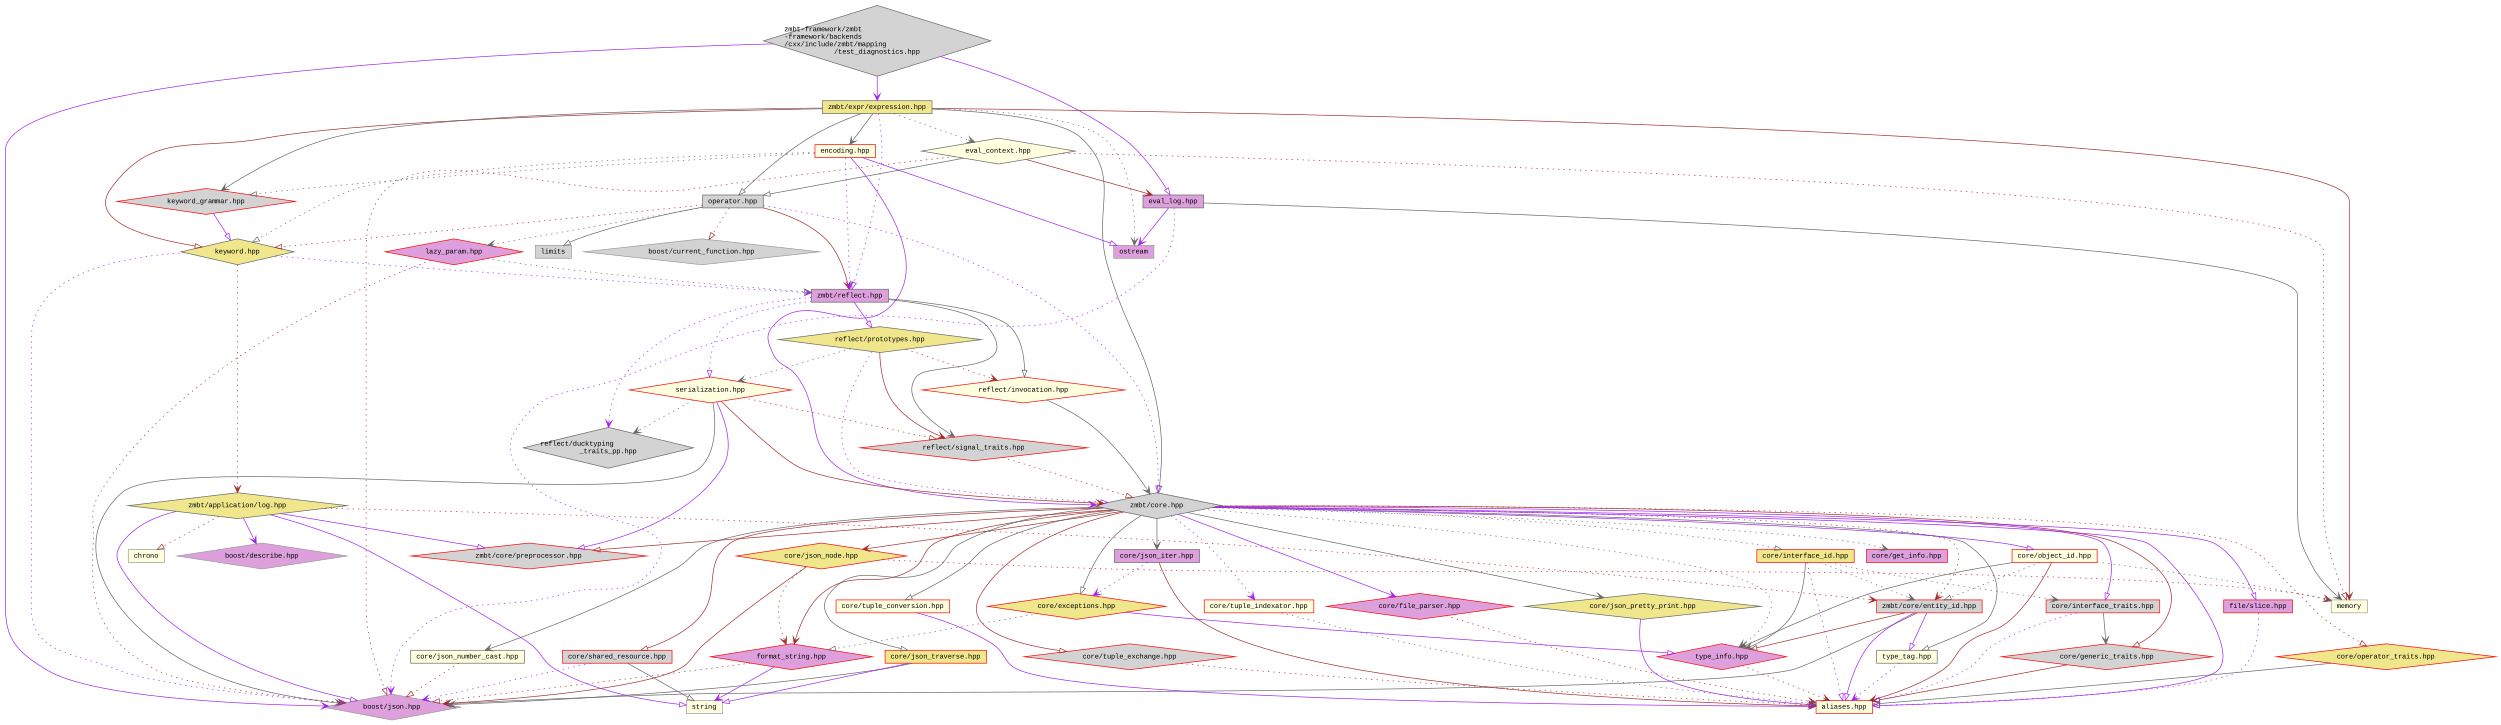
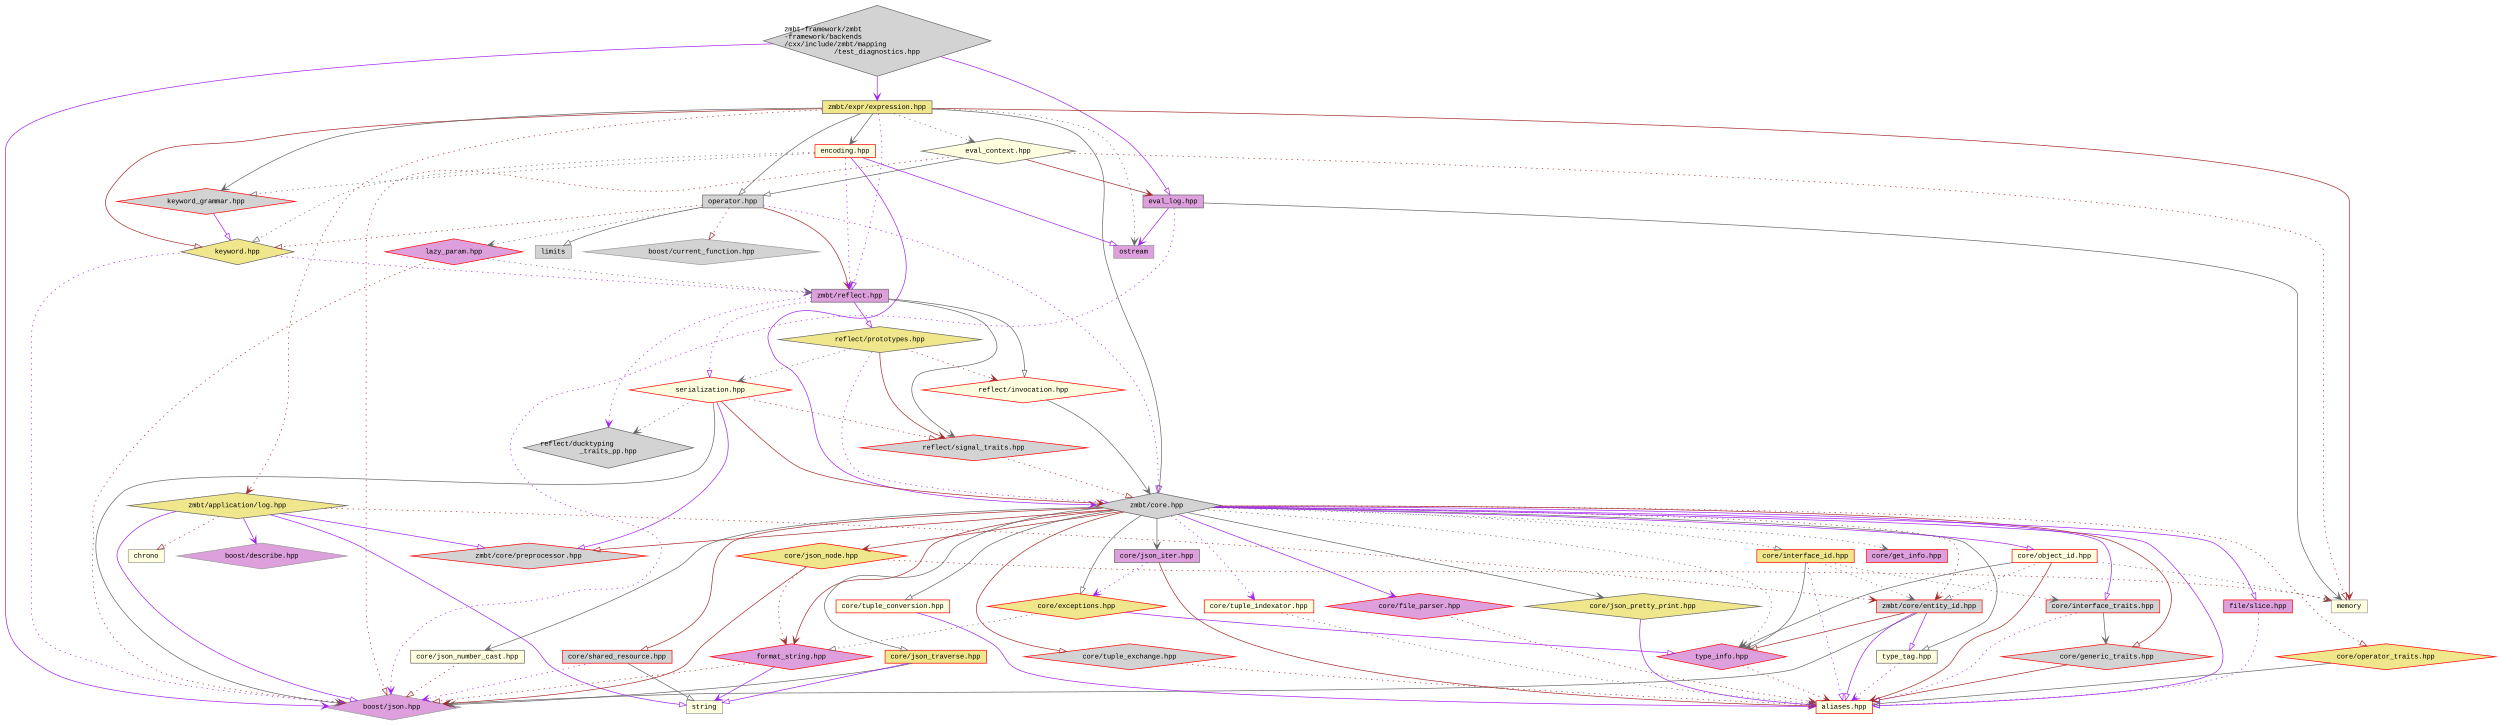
(646, 278) -> (646, 278)
(238, 375) -> (425, 159)
